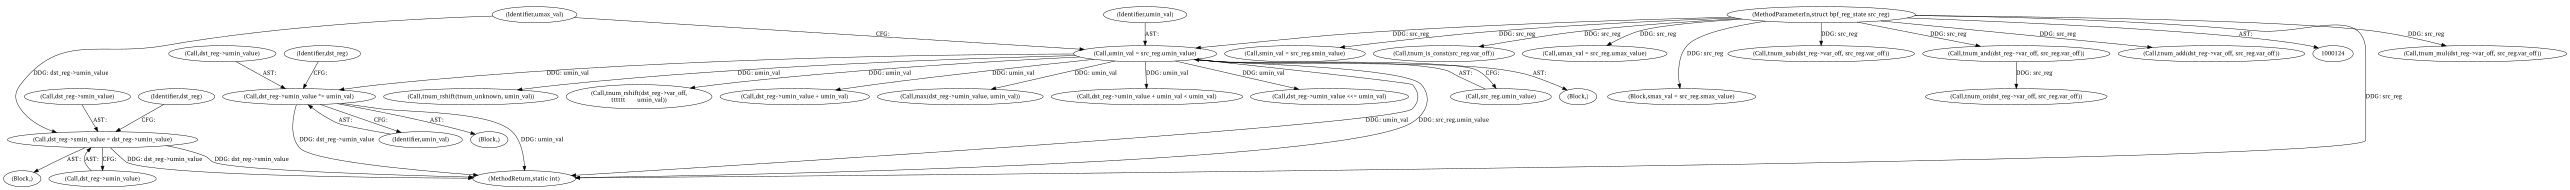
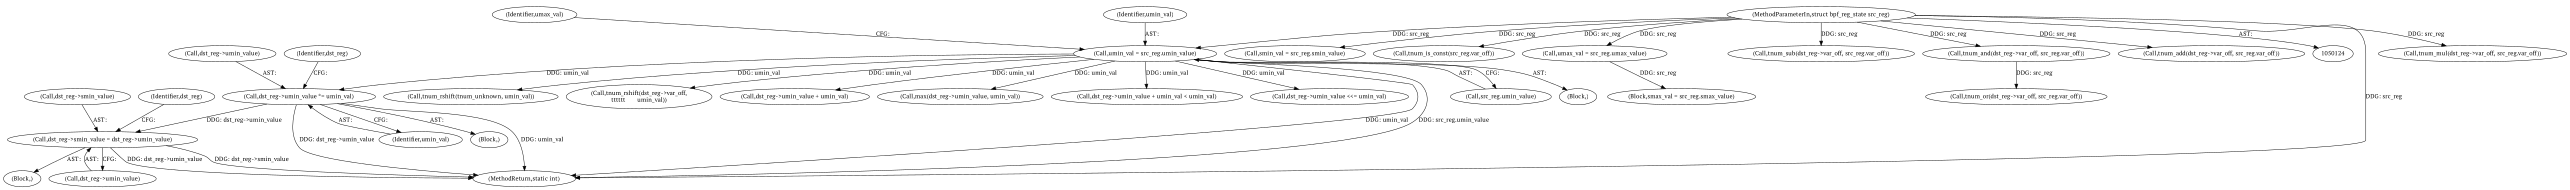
(1706, 35) -> (1635, 74)
(218, 37) -> (204, 118)
(2333, 54) -> (2333, 54)
